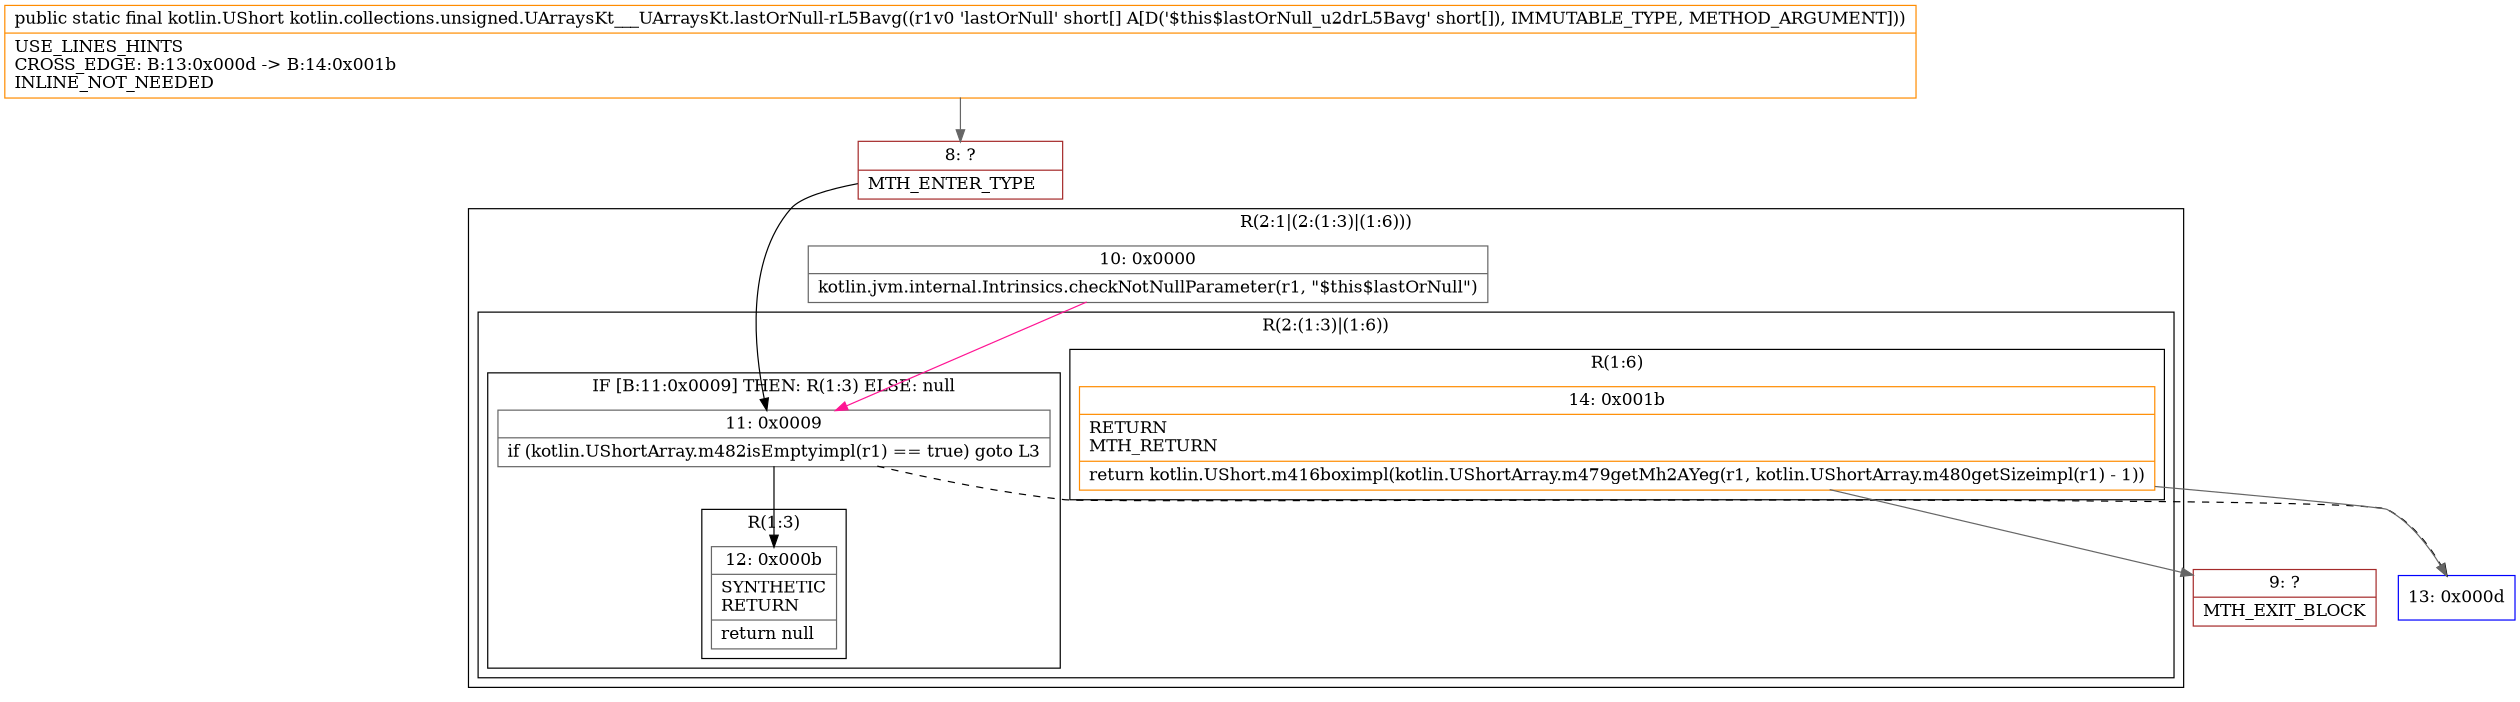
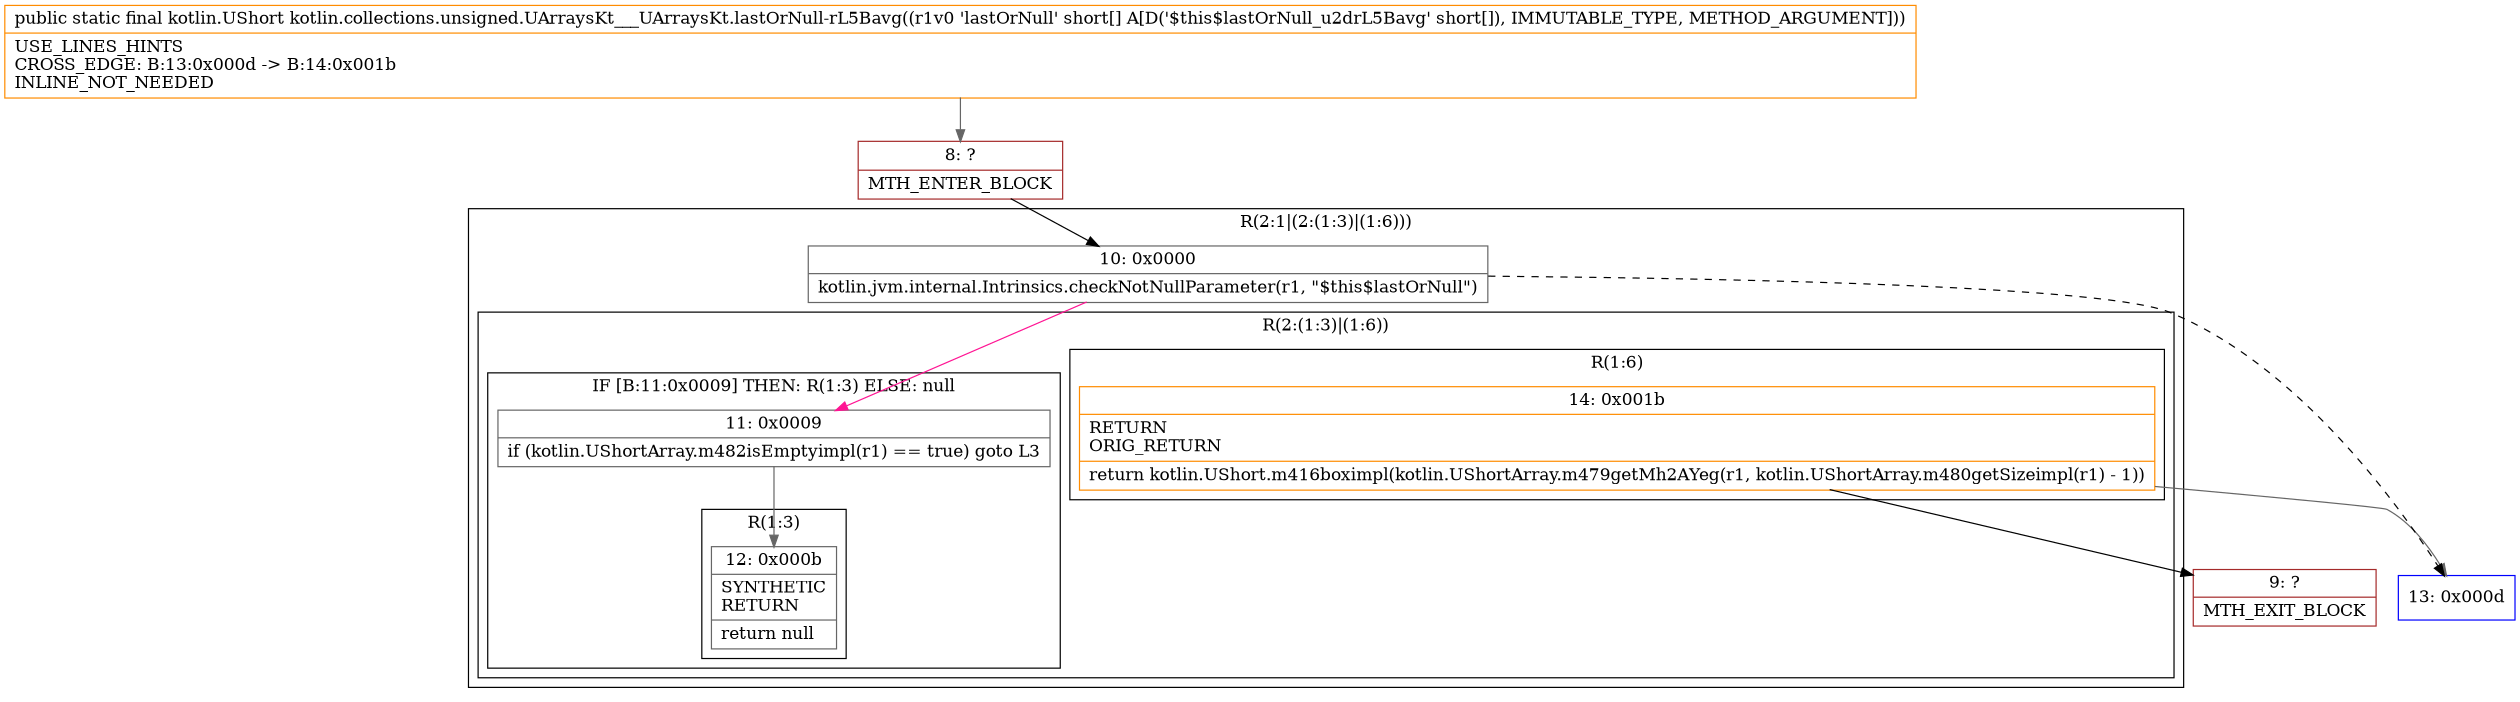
(952, 184) -> (960, 184)
(763, 264) -> (1049, 220)
(1153, 446) -> (1155, 446)
(1670, 500) -> (2017, 292)
(774, 501) -> (774, 501)
(2006, 531) -> (2006, 531)
